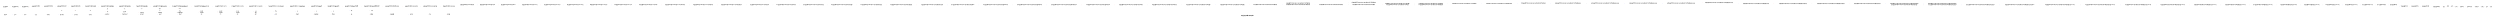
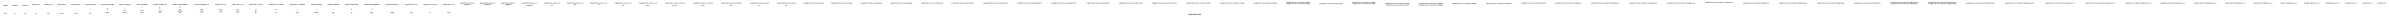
(2394, 5) -> none
